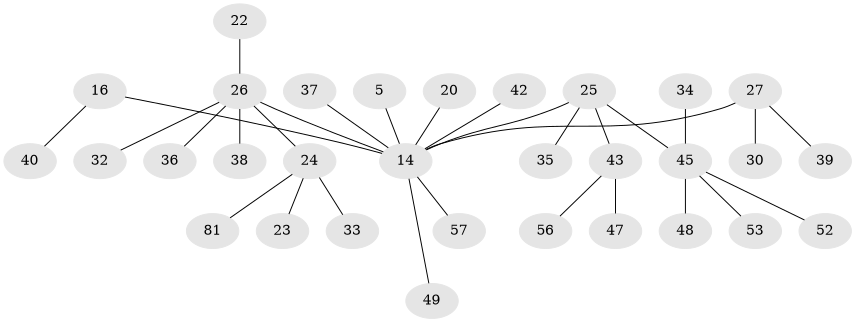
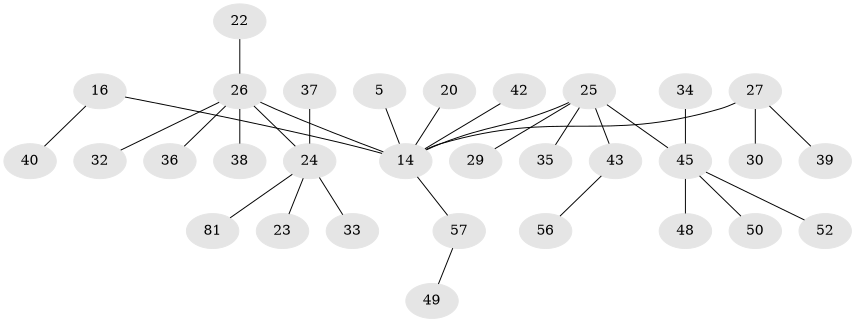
(358, 126) -> (310, 126)
none -> (476, 161)
(419, 231) -> (446, 266)
(616, 231) -> none
(755, 231) -> (755, 231)
